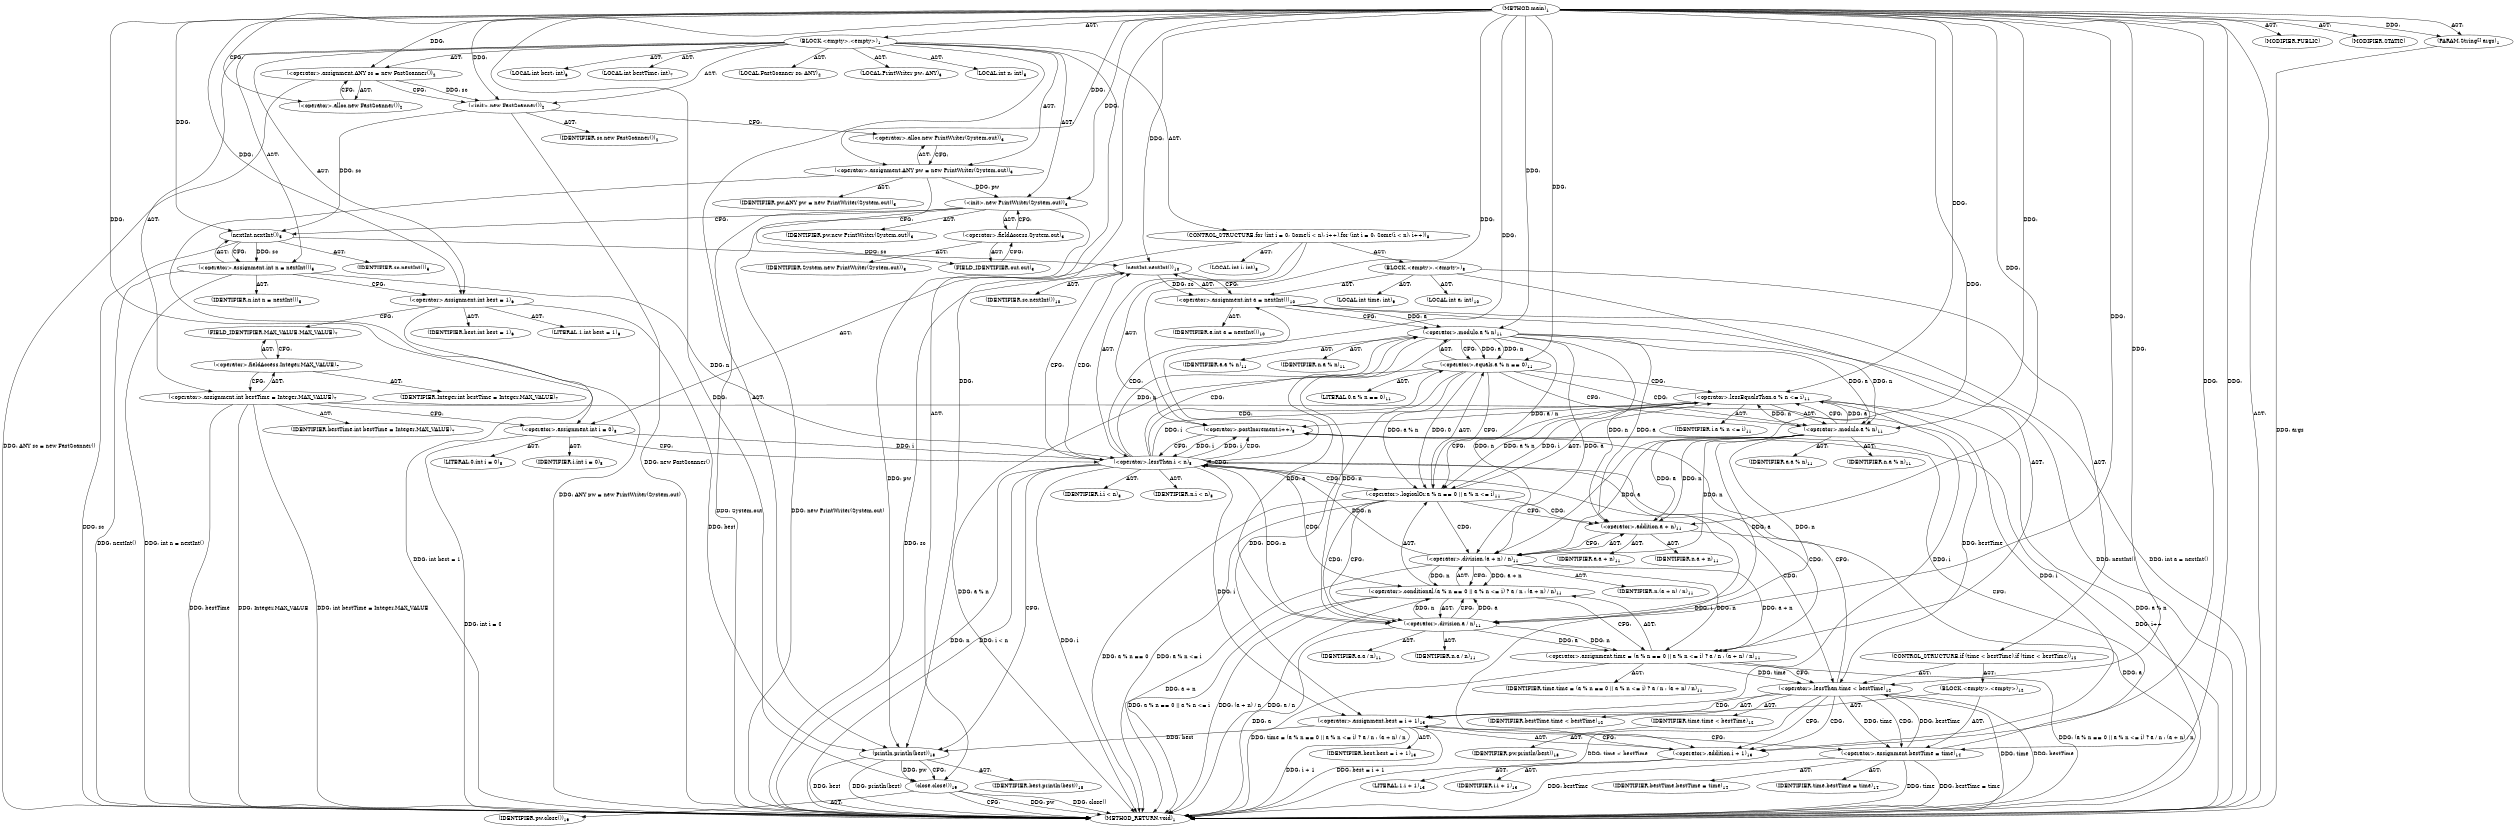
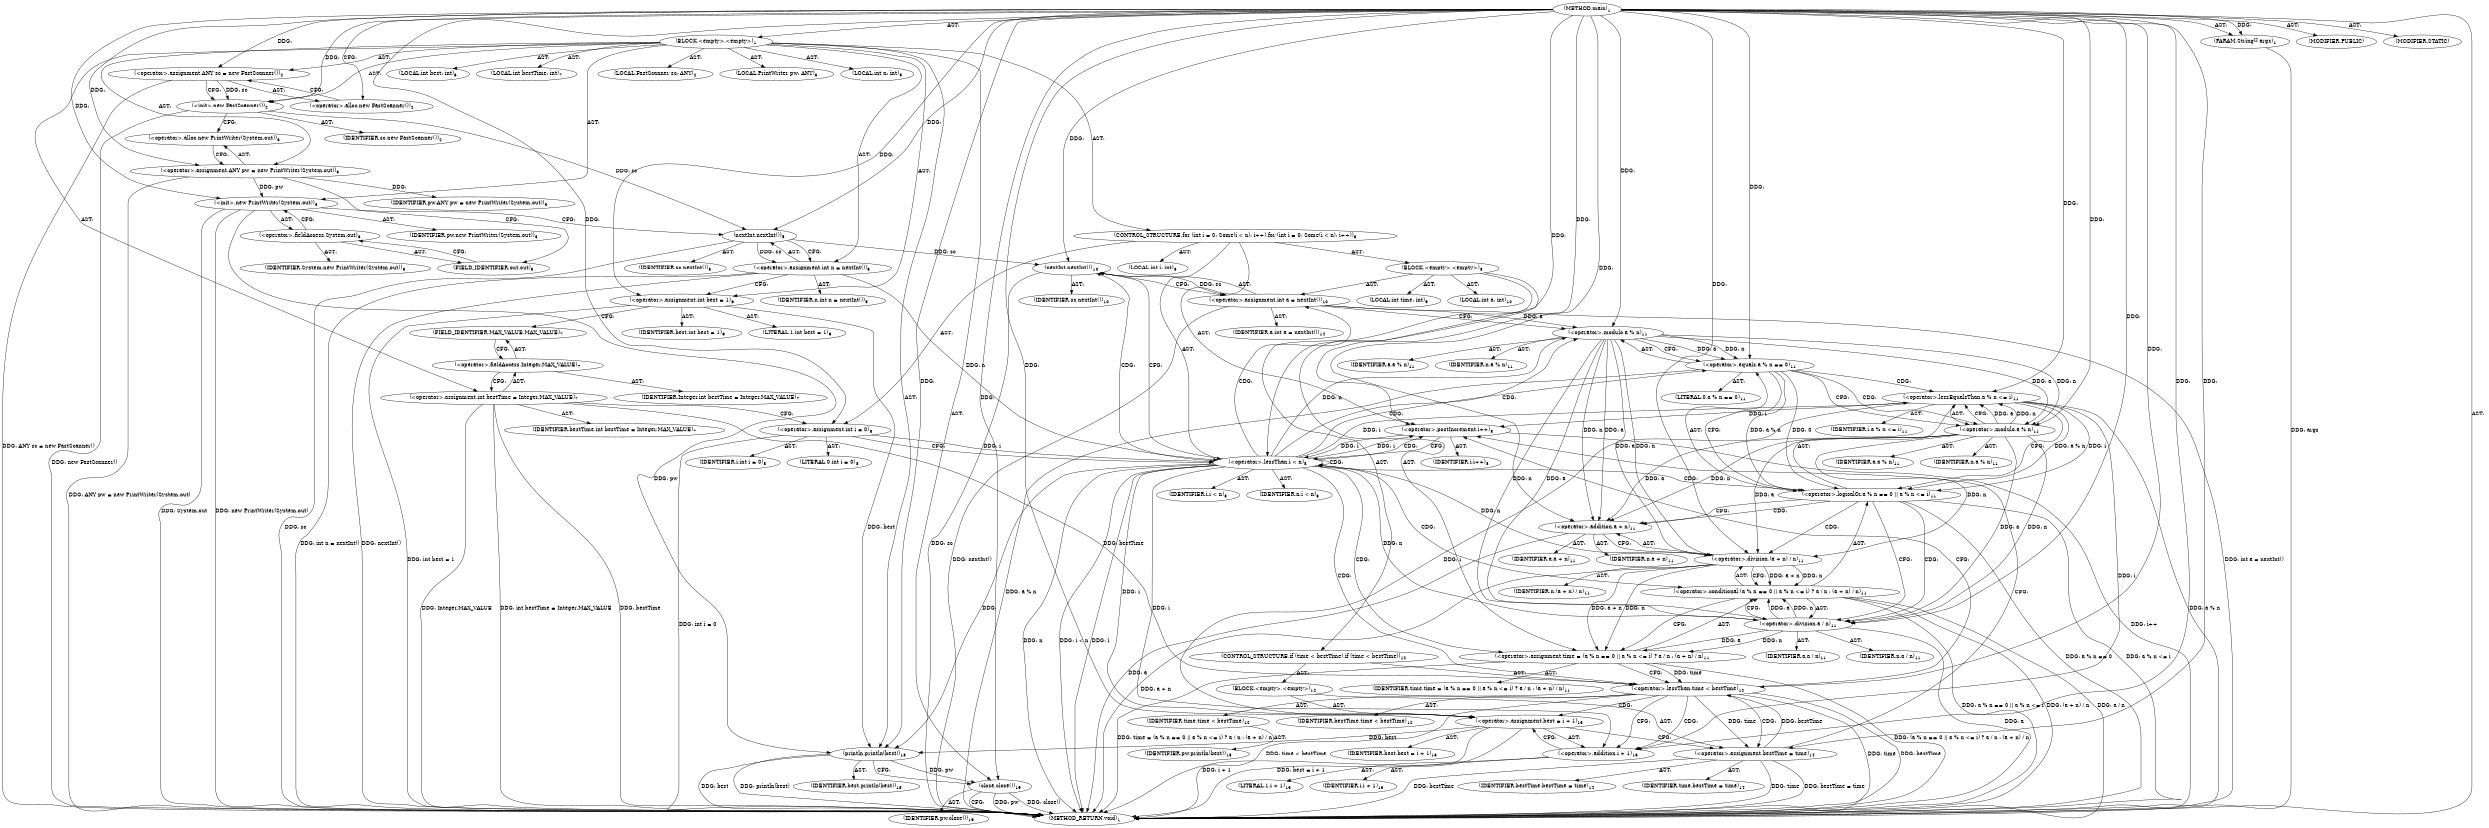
(885, 187) -> (400, 187)
(1262, 333) -> (1323, 333)
(1545, 414) -> (1758, 414)
none -> (1461, 463)
(1283, 537) -> (1011, 327)
(1033, 608) -> (990, 608)
